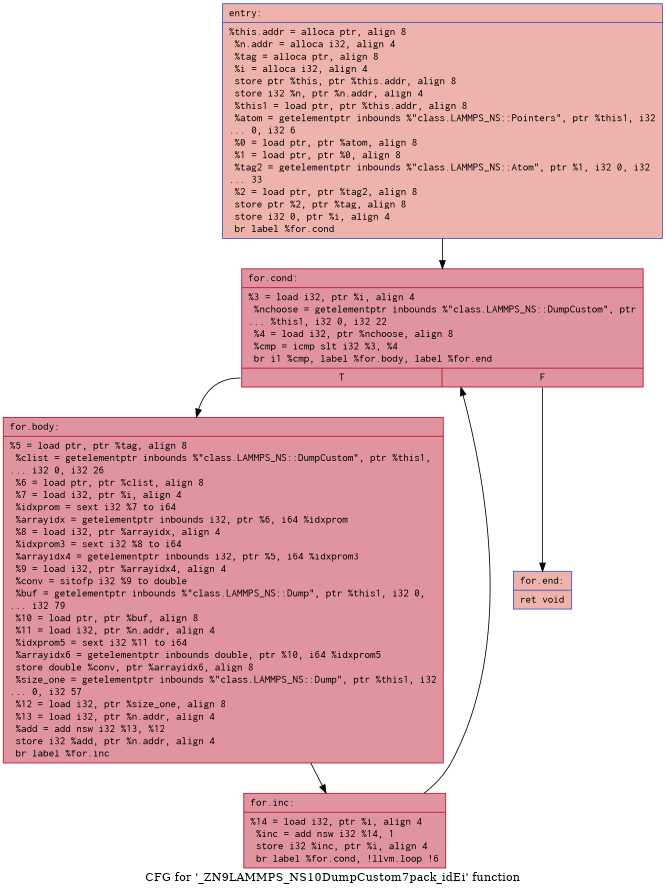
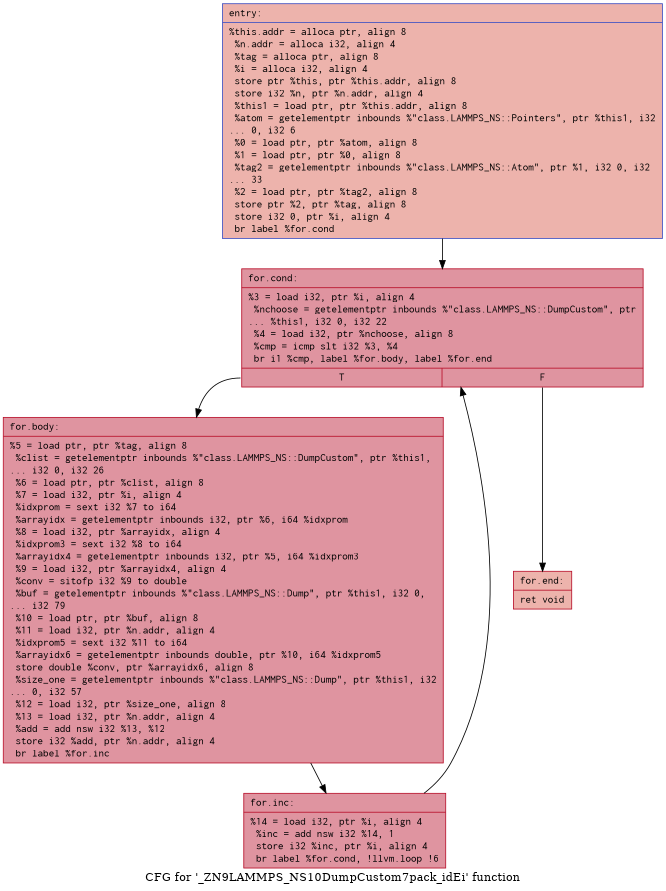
(543, 590) -> (543, 590)
